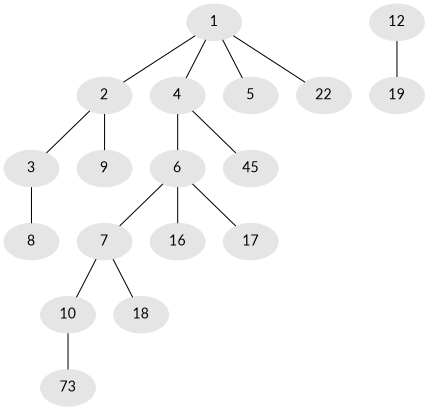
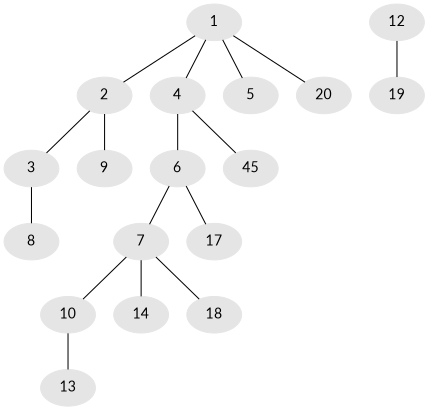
(324, 95) -> (324, 95)
(178, 242) -> none
none -> (141, 315)
(68, 388) -> (68, 388)
